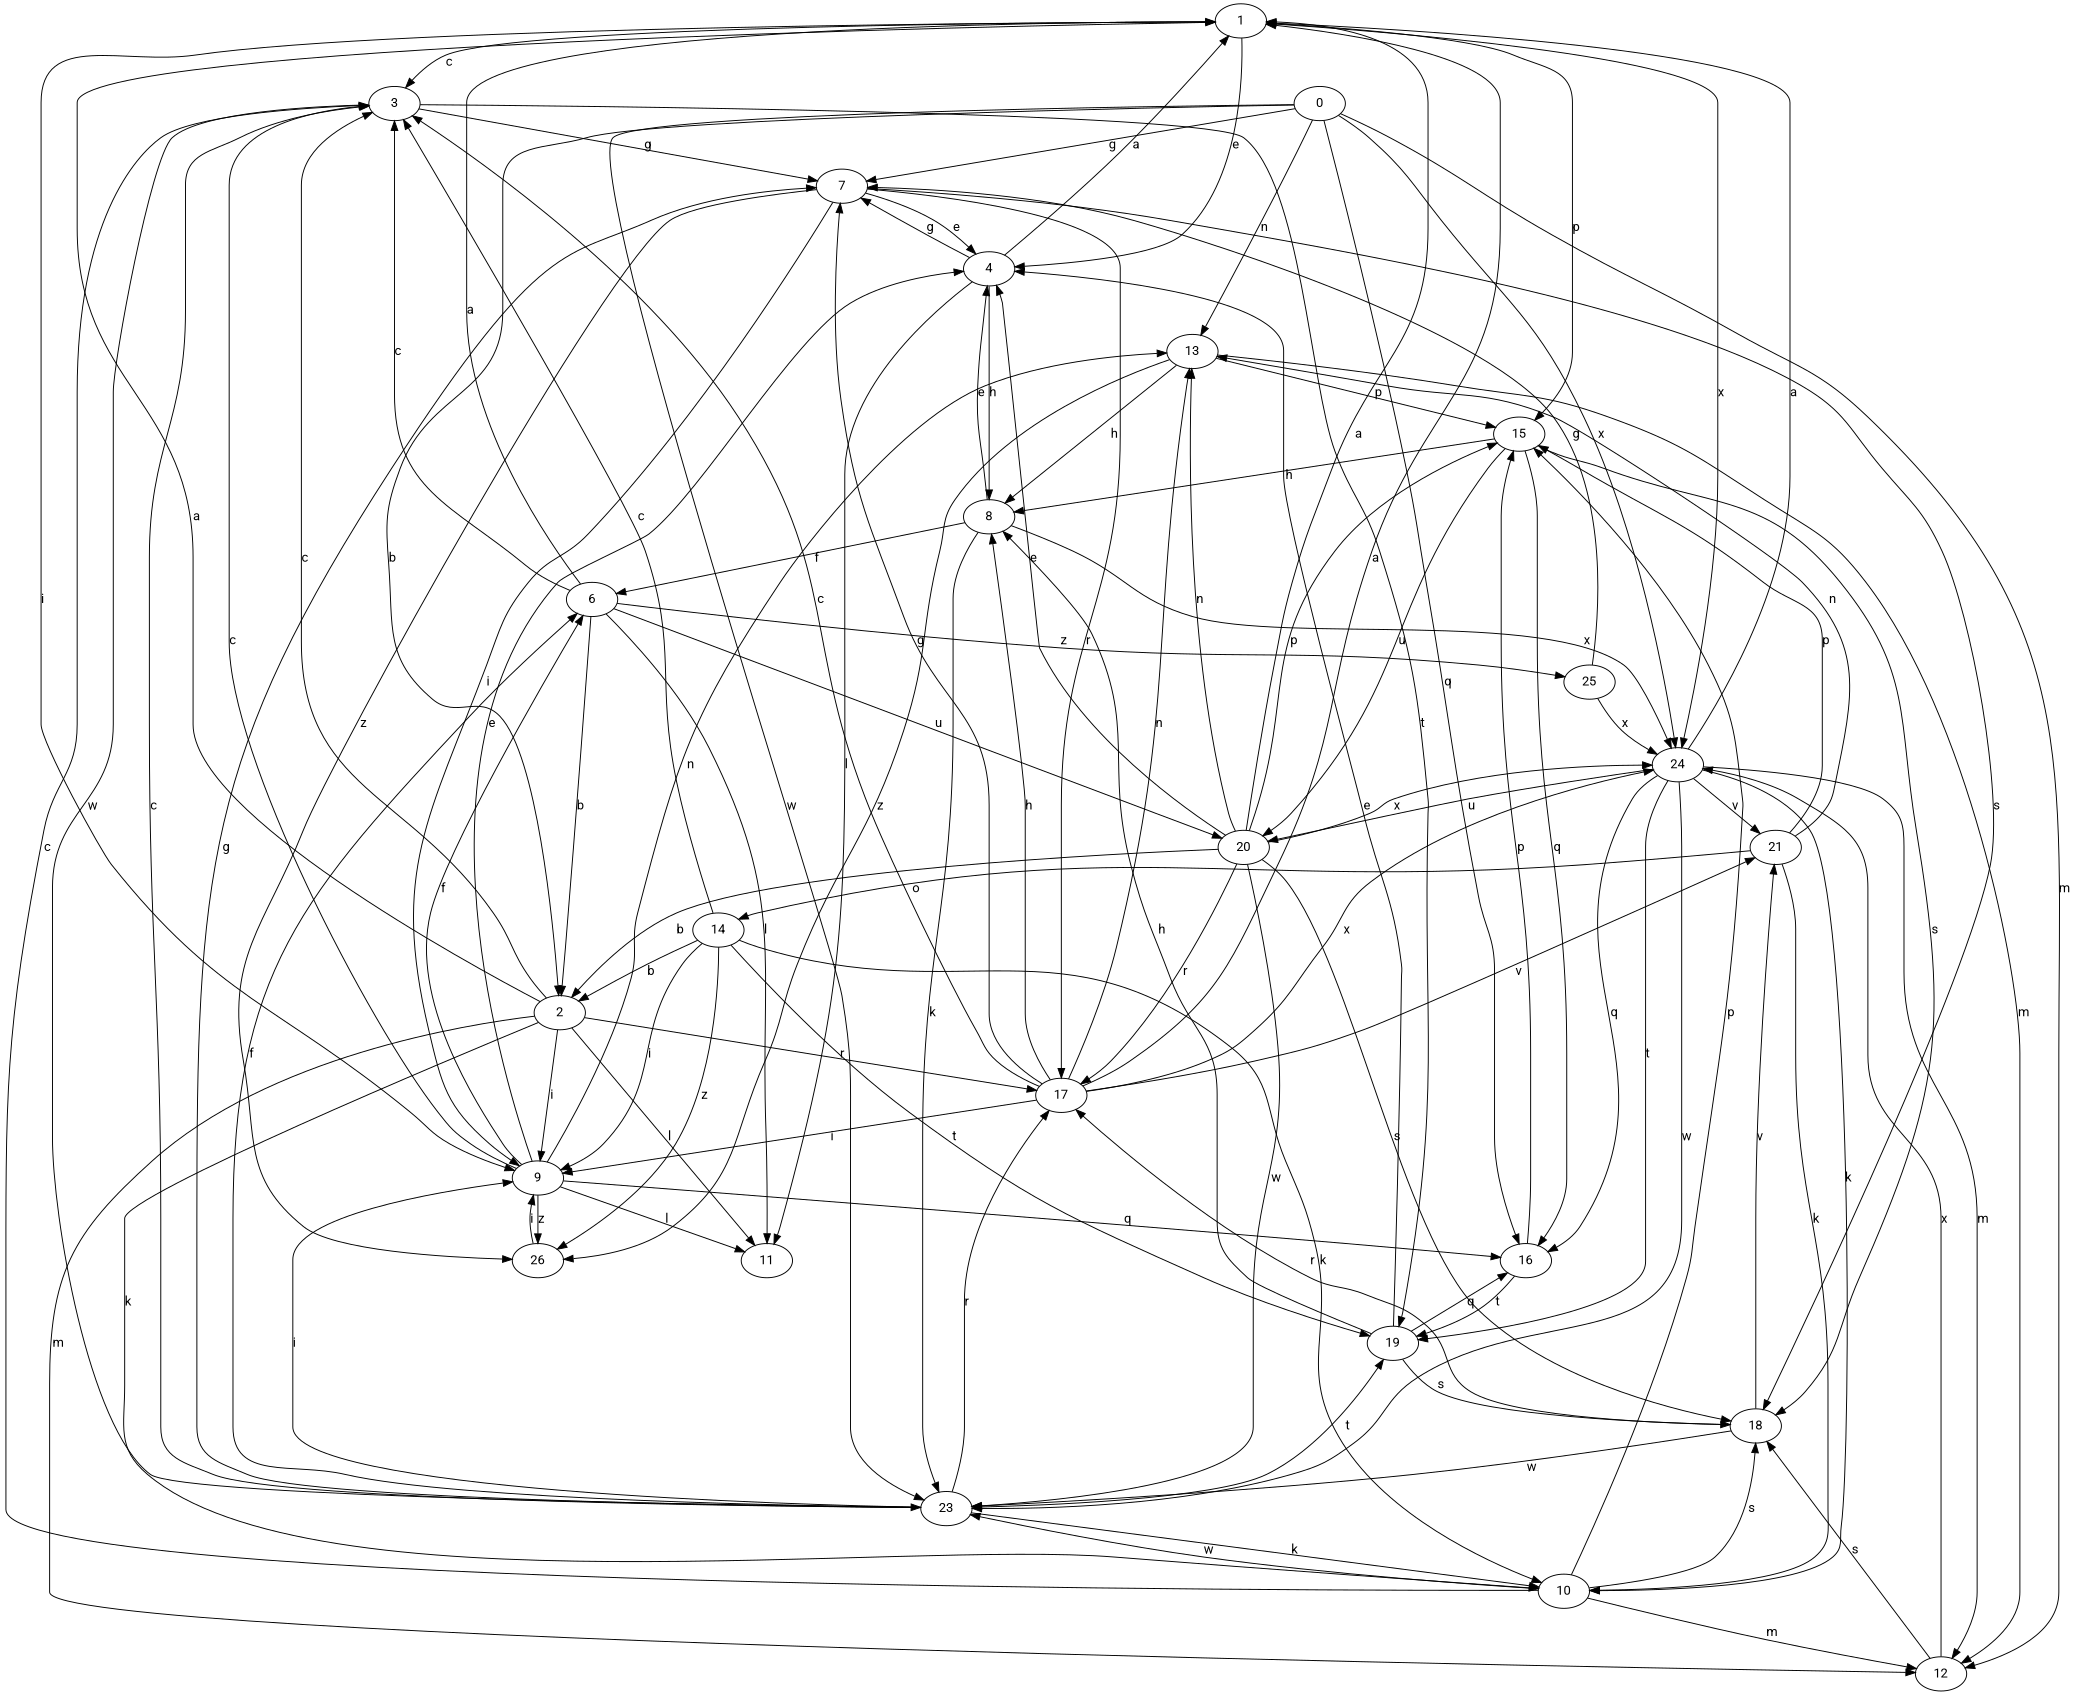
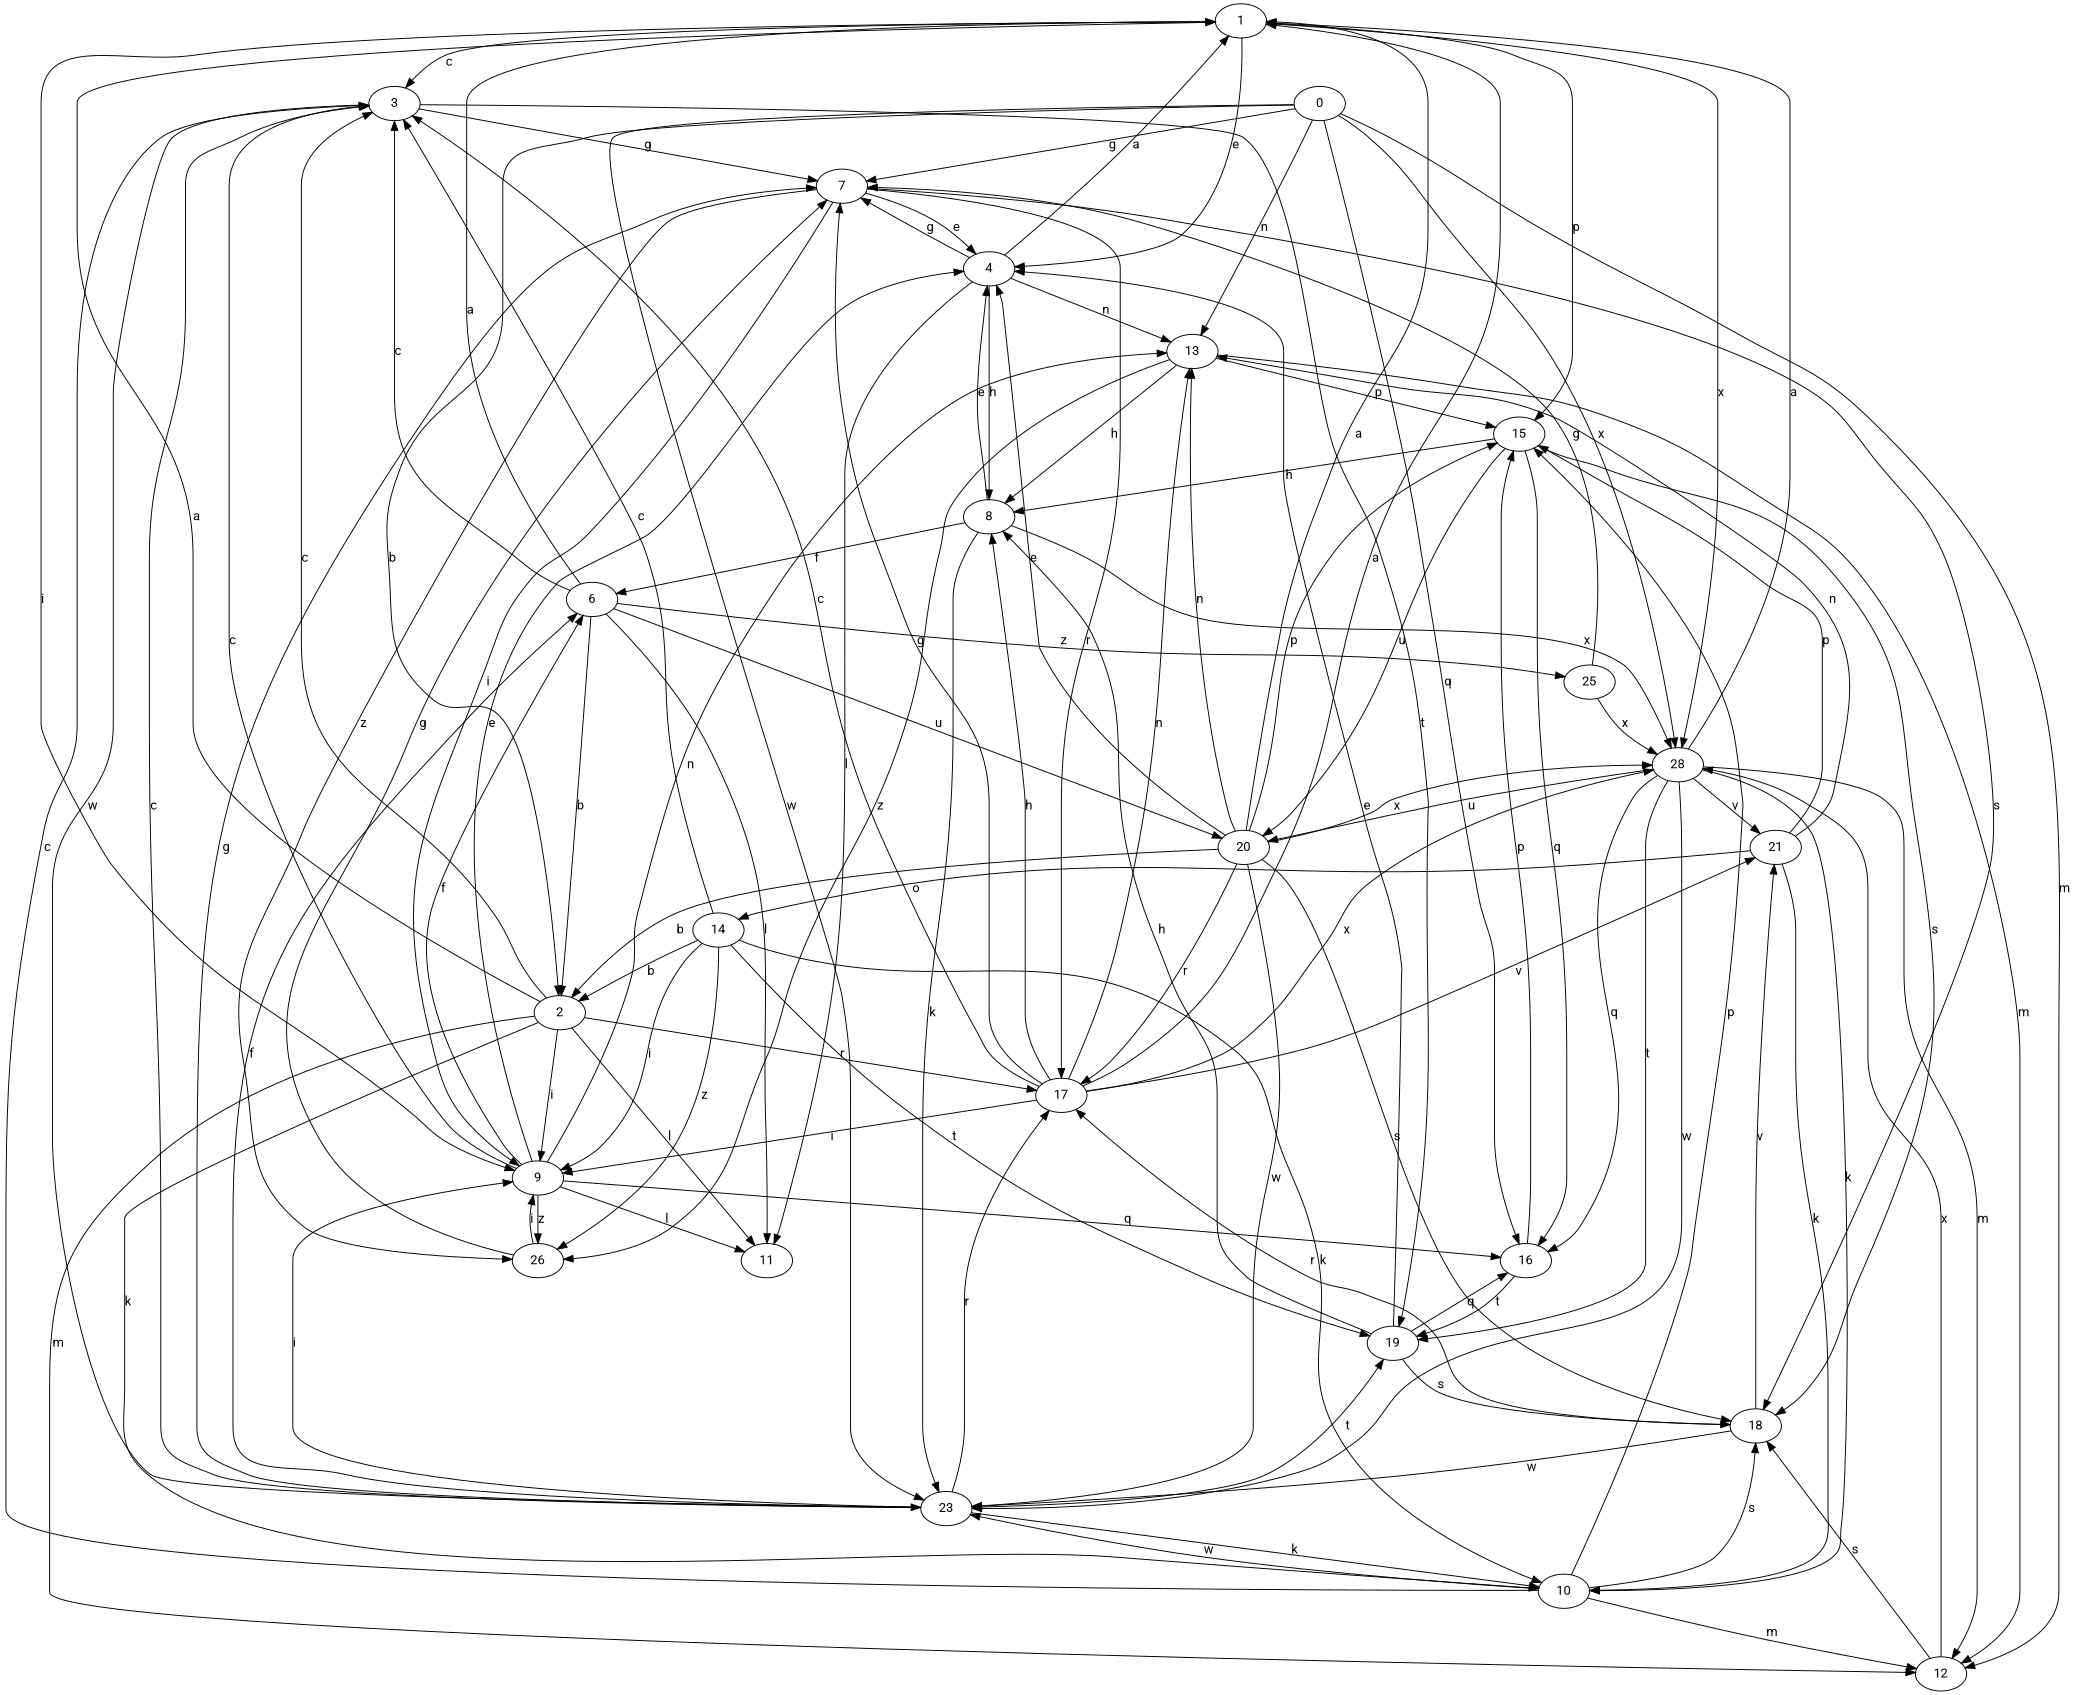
none -> (1086, 308)
none -> (412, 734)
(1678, 765) -> (1678, 765)
